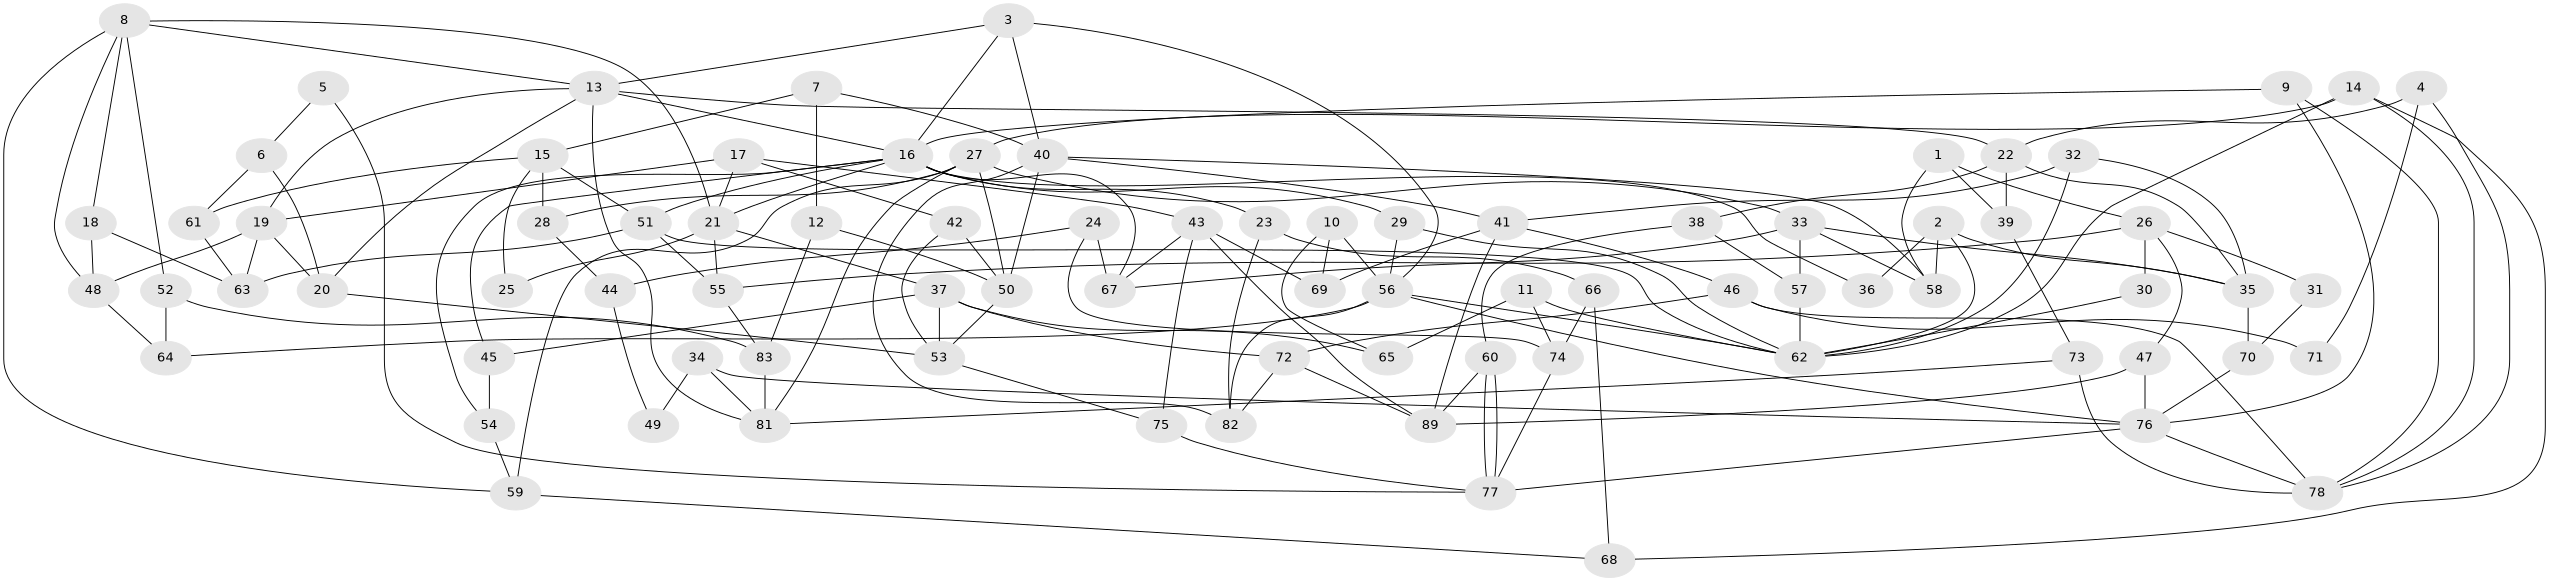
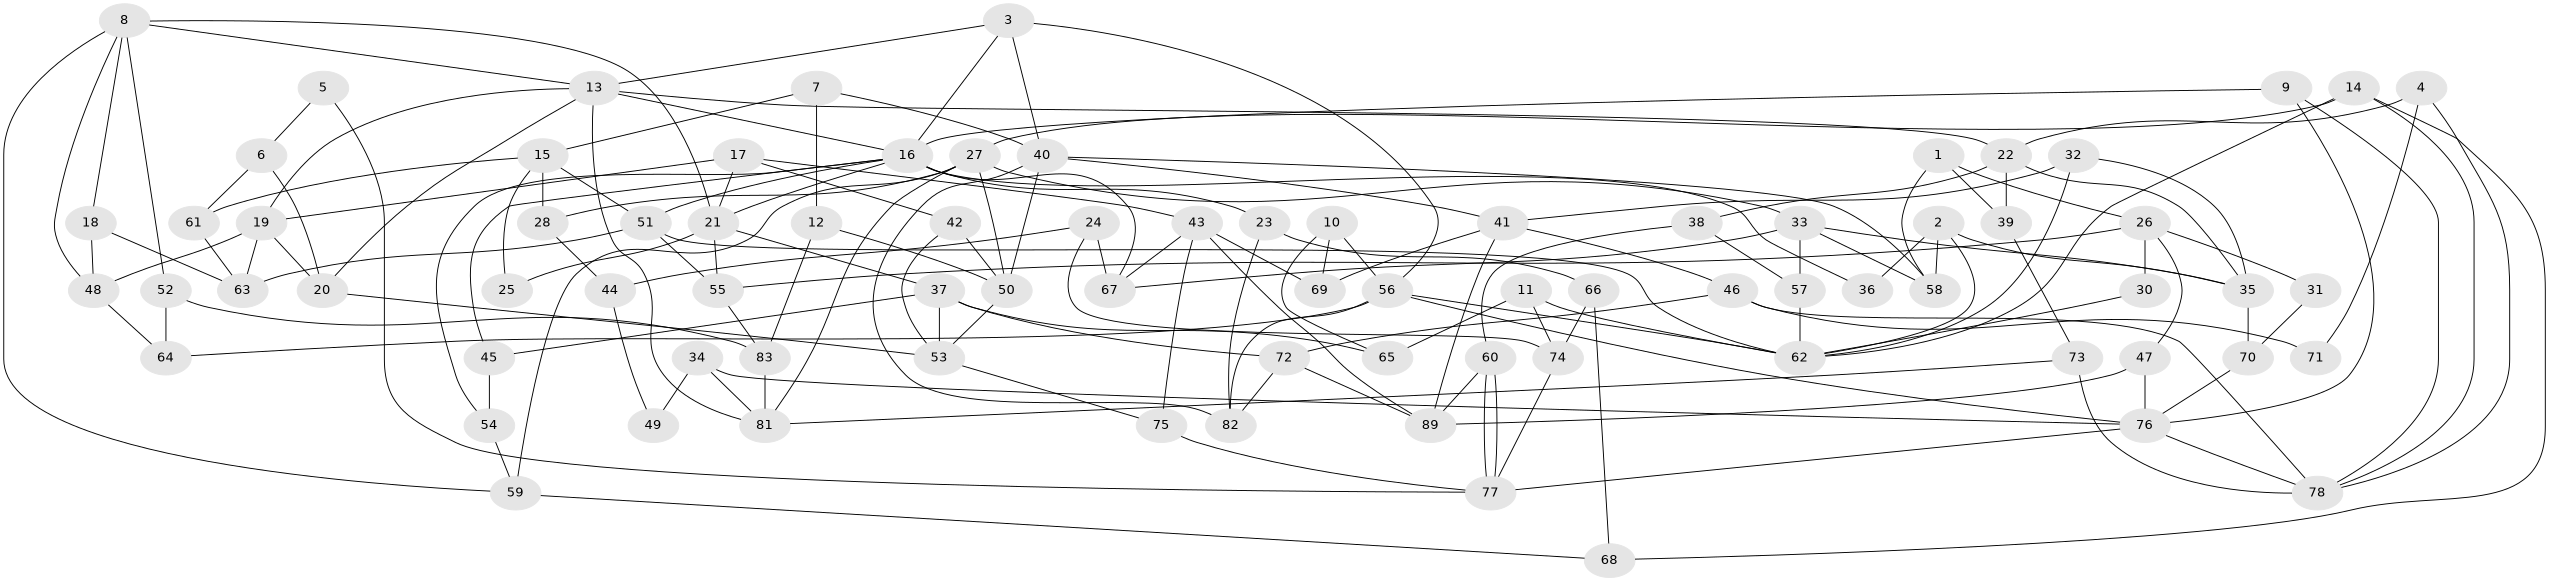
(1400, 223) -> none
